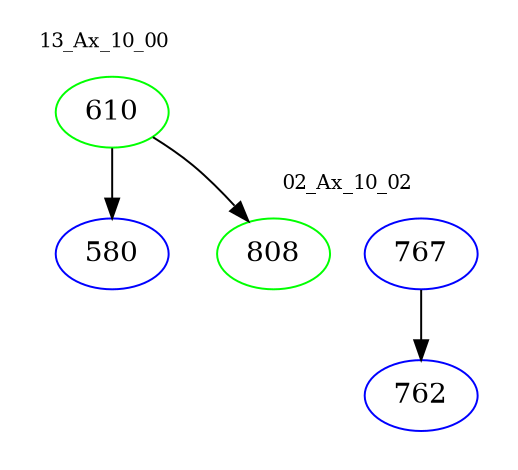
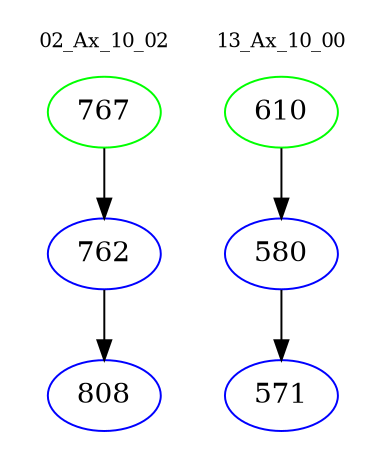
(214, 185) -> (104, 315)
(274, 254) -> (104, 396)
(421, 254) -> (104, 112)
none -> (281, 396)
